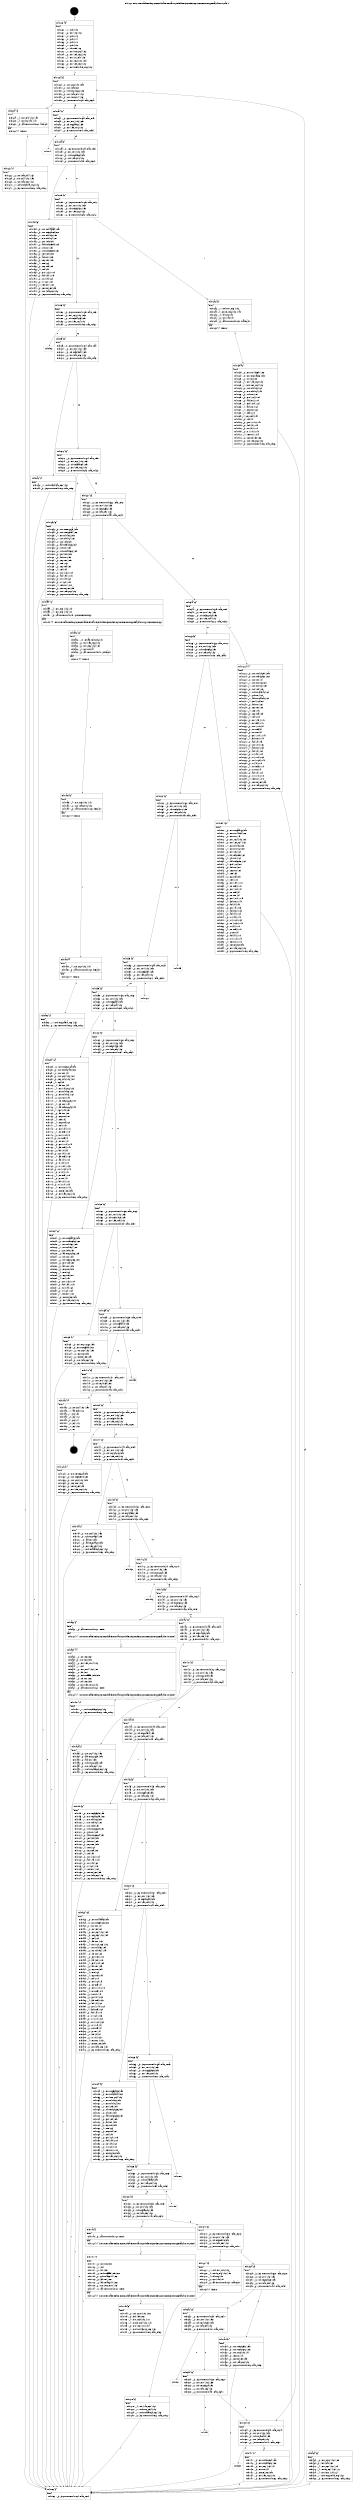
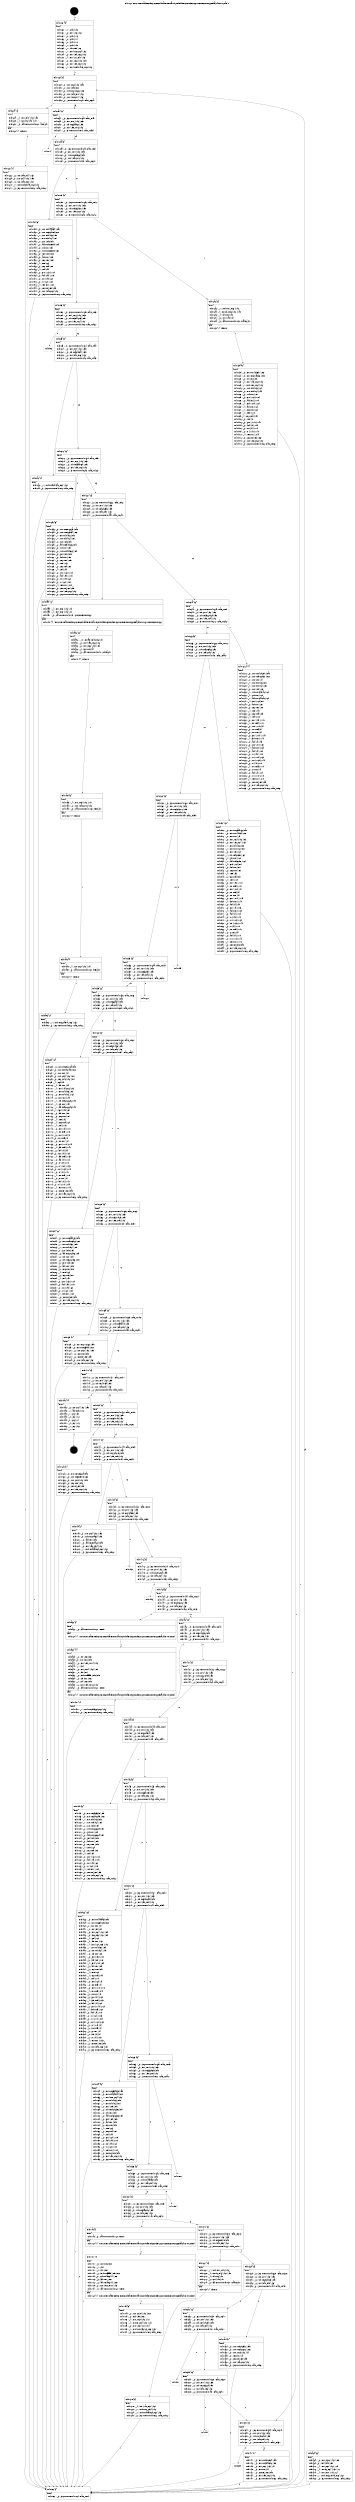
(132, 1380) -> none
(93, 1760) -> none
